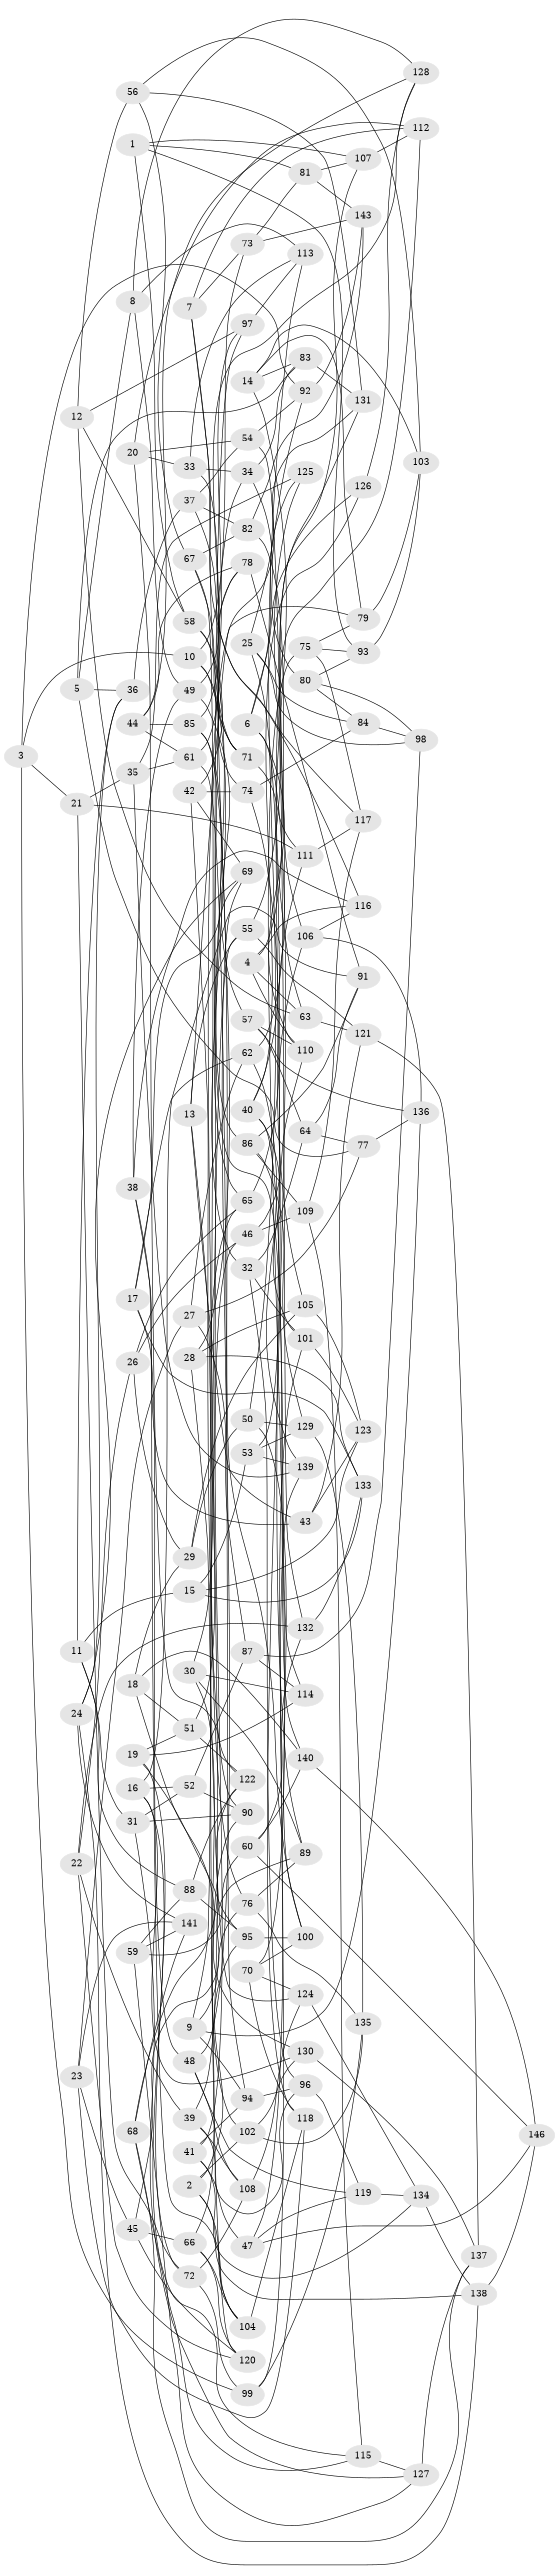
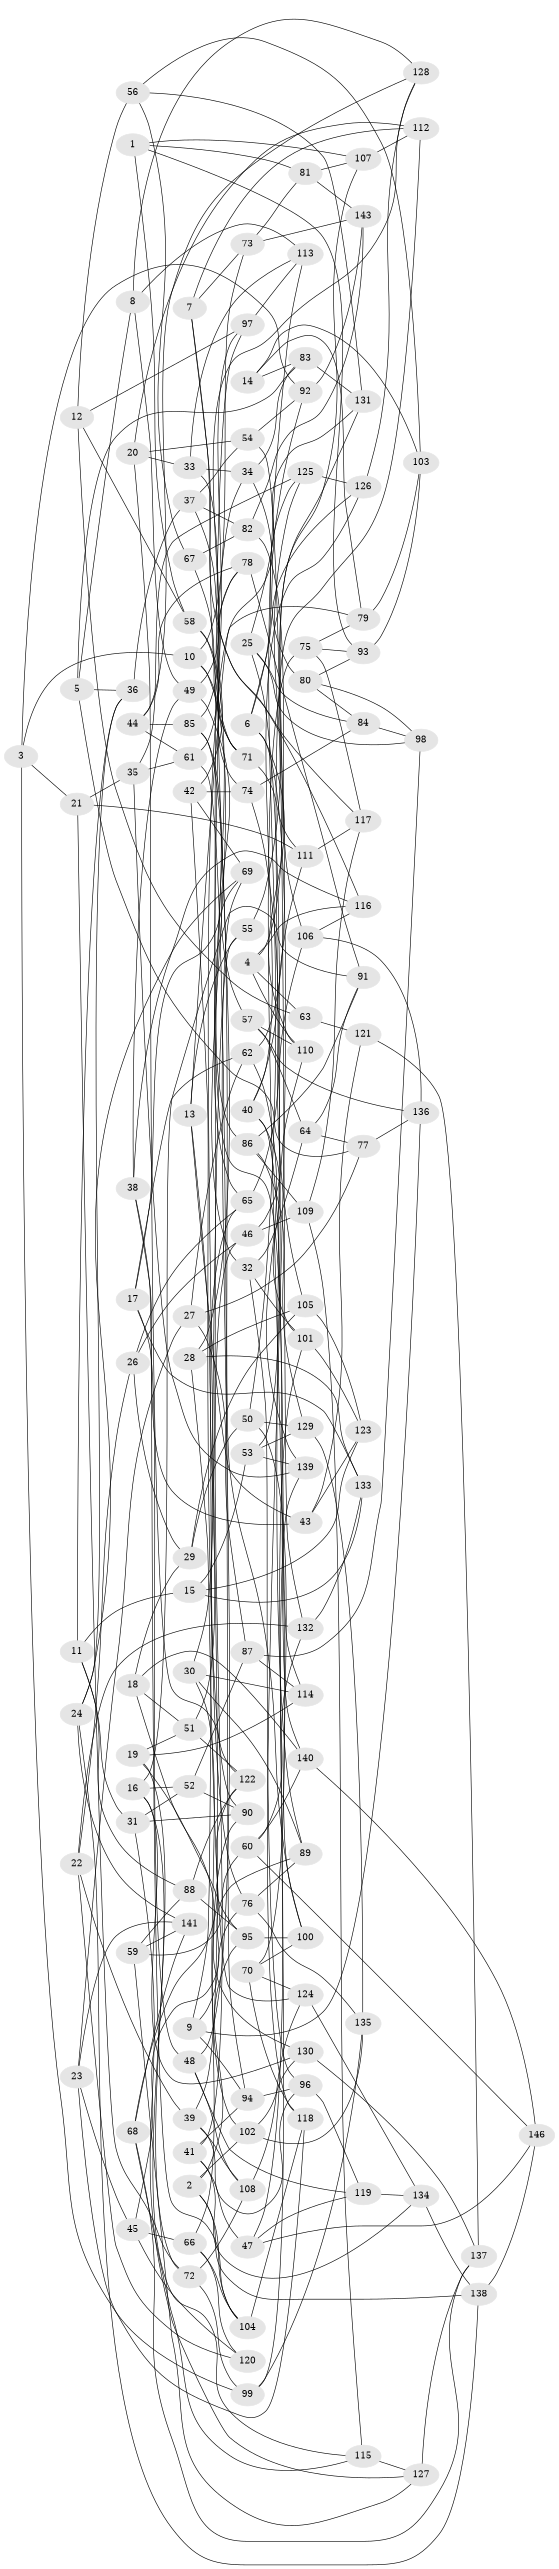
none -> (340, 481)
(286, 621) -> none
(302, 986) -> none
(211, 1462) -> none
